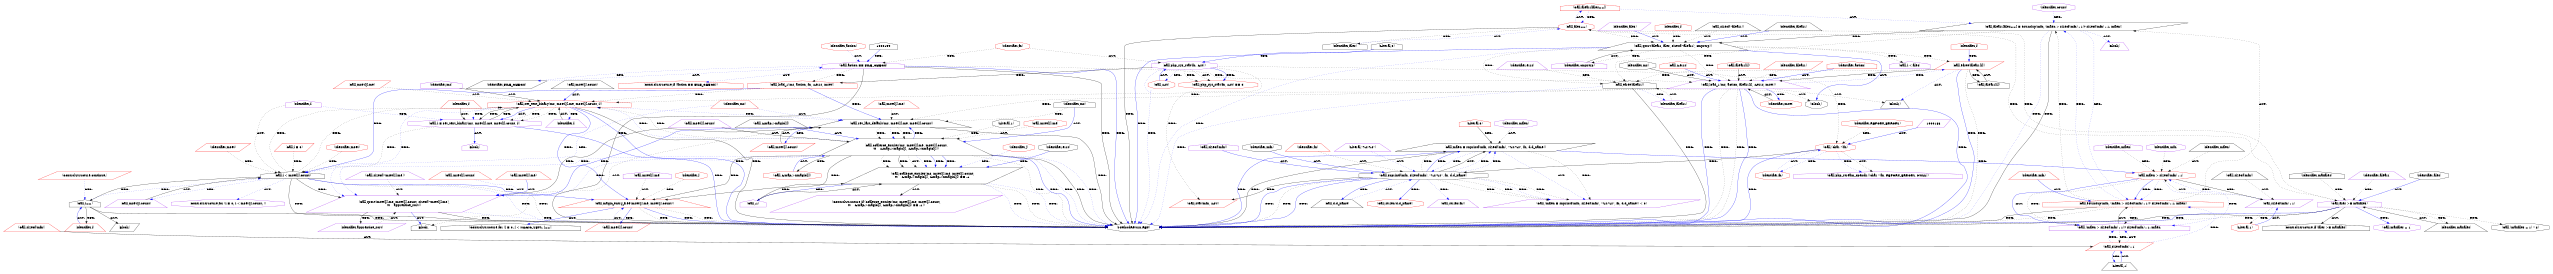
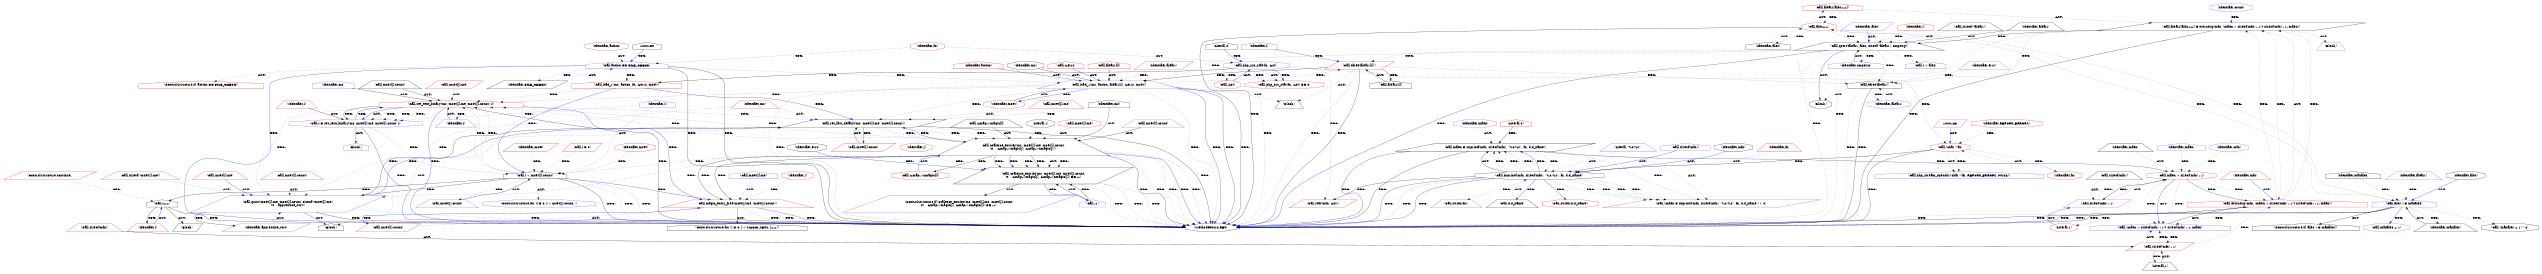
(892, 124) -> (863, 124)
(174, 187) -> none
